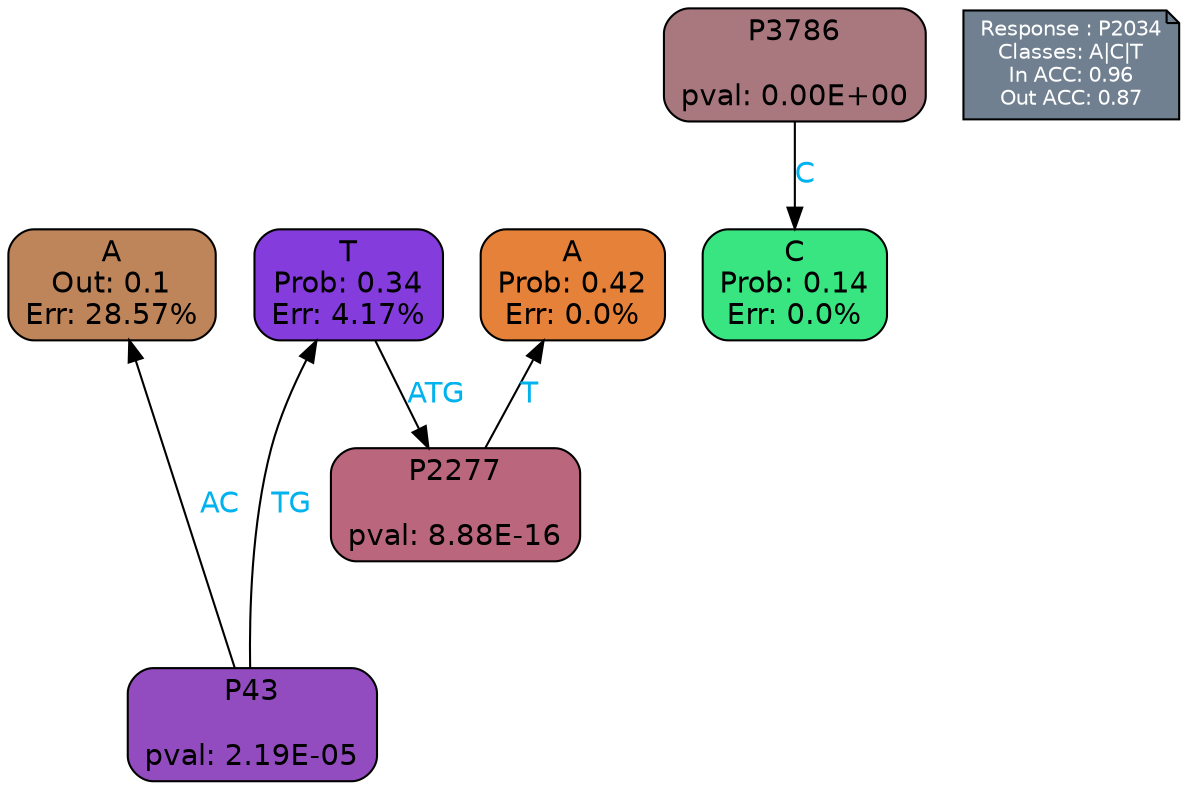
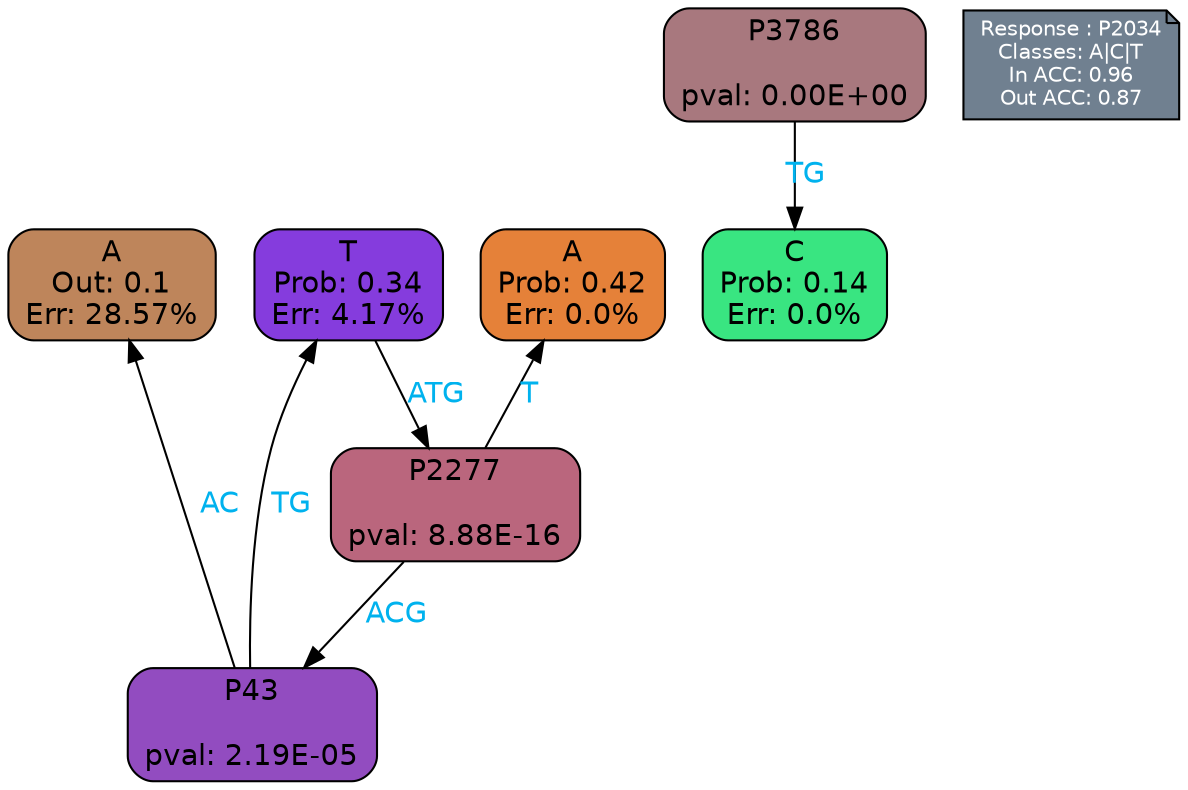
(805, 175) -> (805, 175)
none -> (361, 607)
